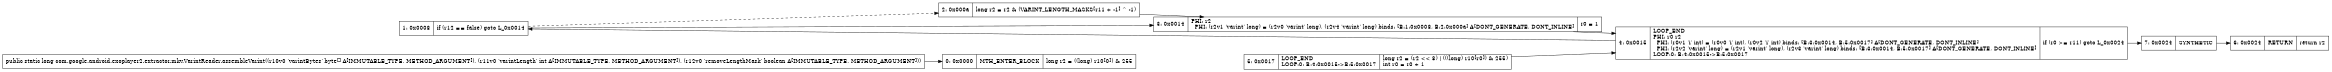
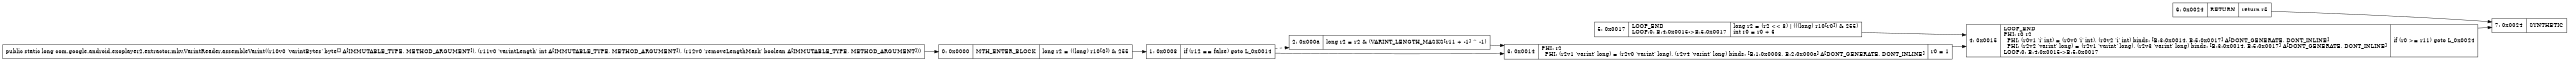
(1074, 35) -> (1137, 52)
(2221, 43) -> (2380, 15)
(2313, 43) -> (2255, 10)
(1404, 65) -> (1754, 32)
